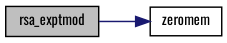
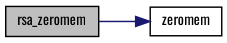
(52, 21) -> (52, 21)
